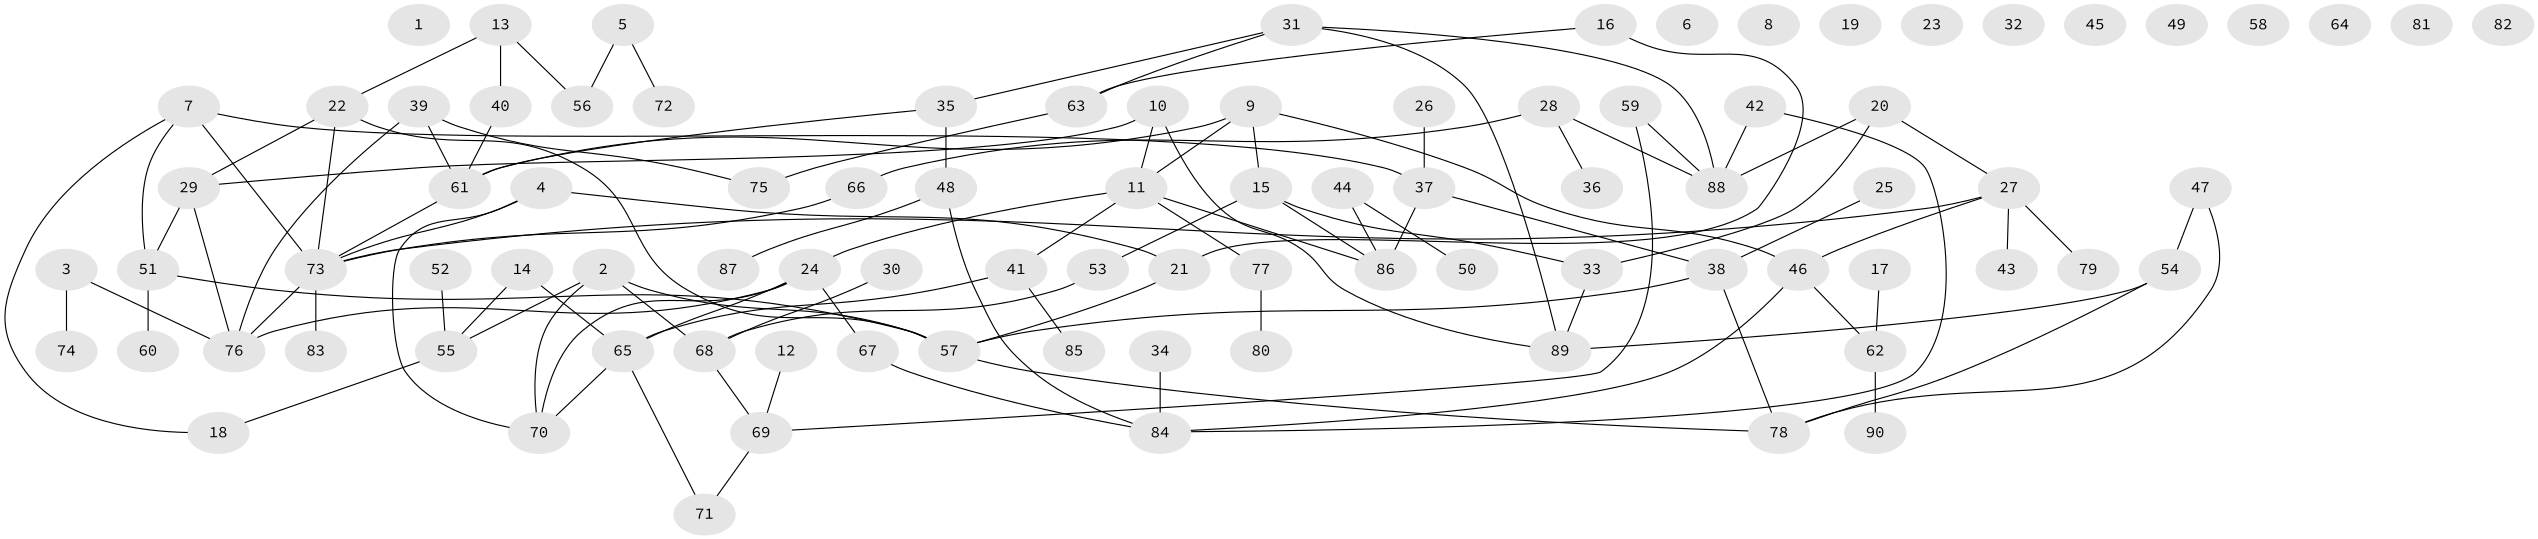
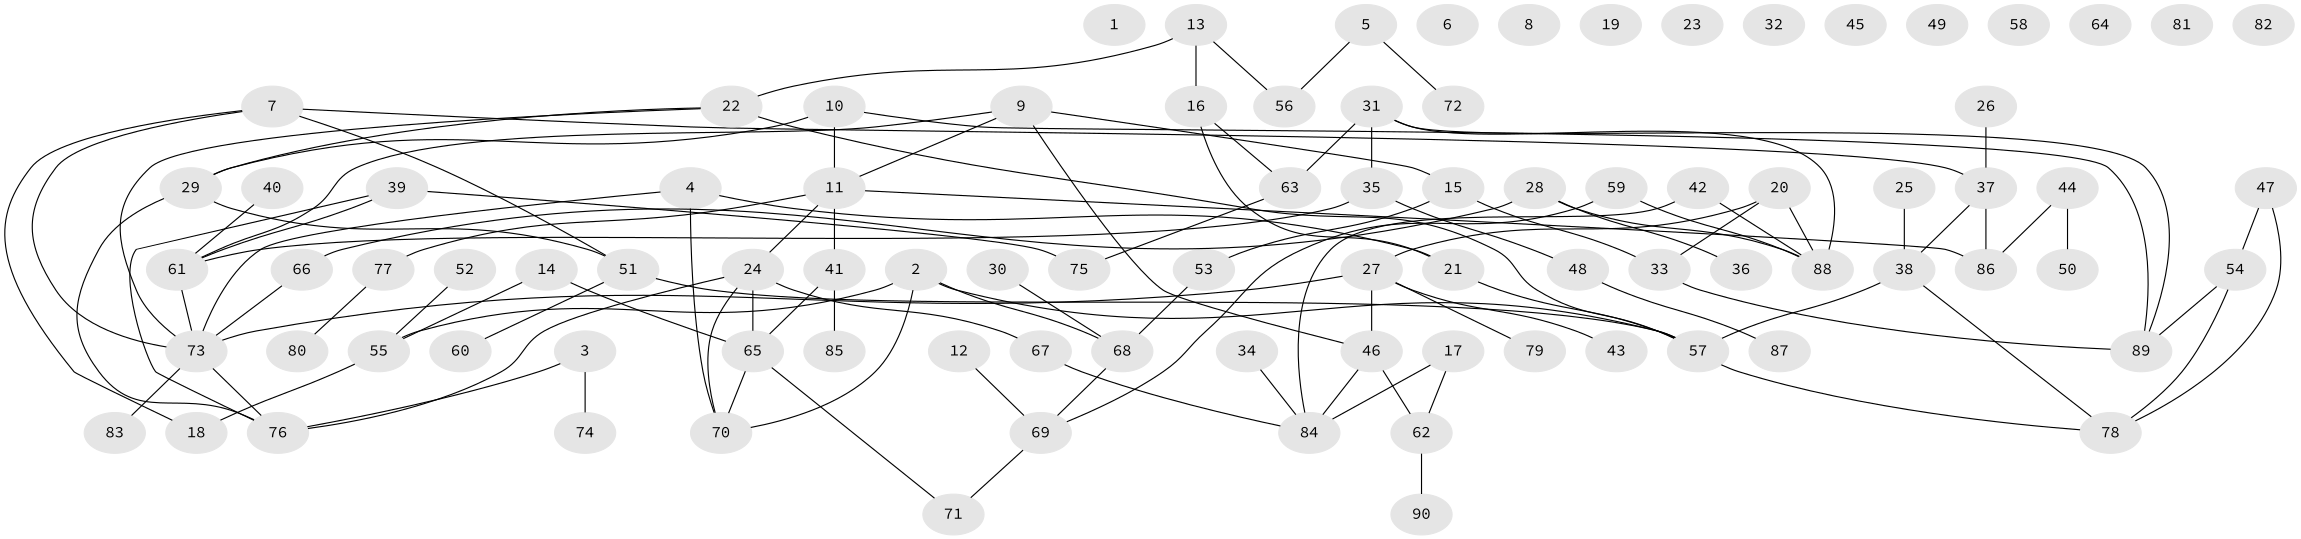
(501, 66) -> (1196, 66)
(1323, 229) -> none
(1007, 346) -> (1381, 392)
